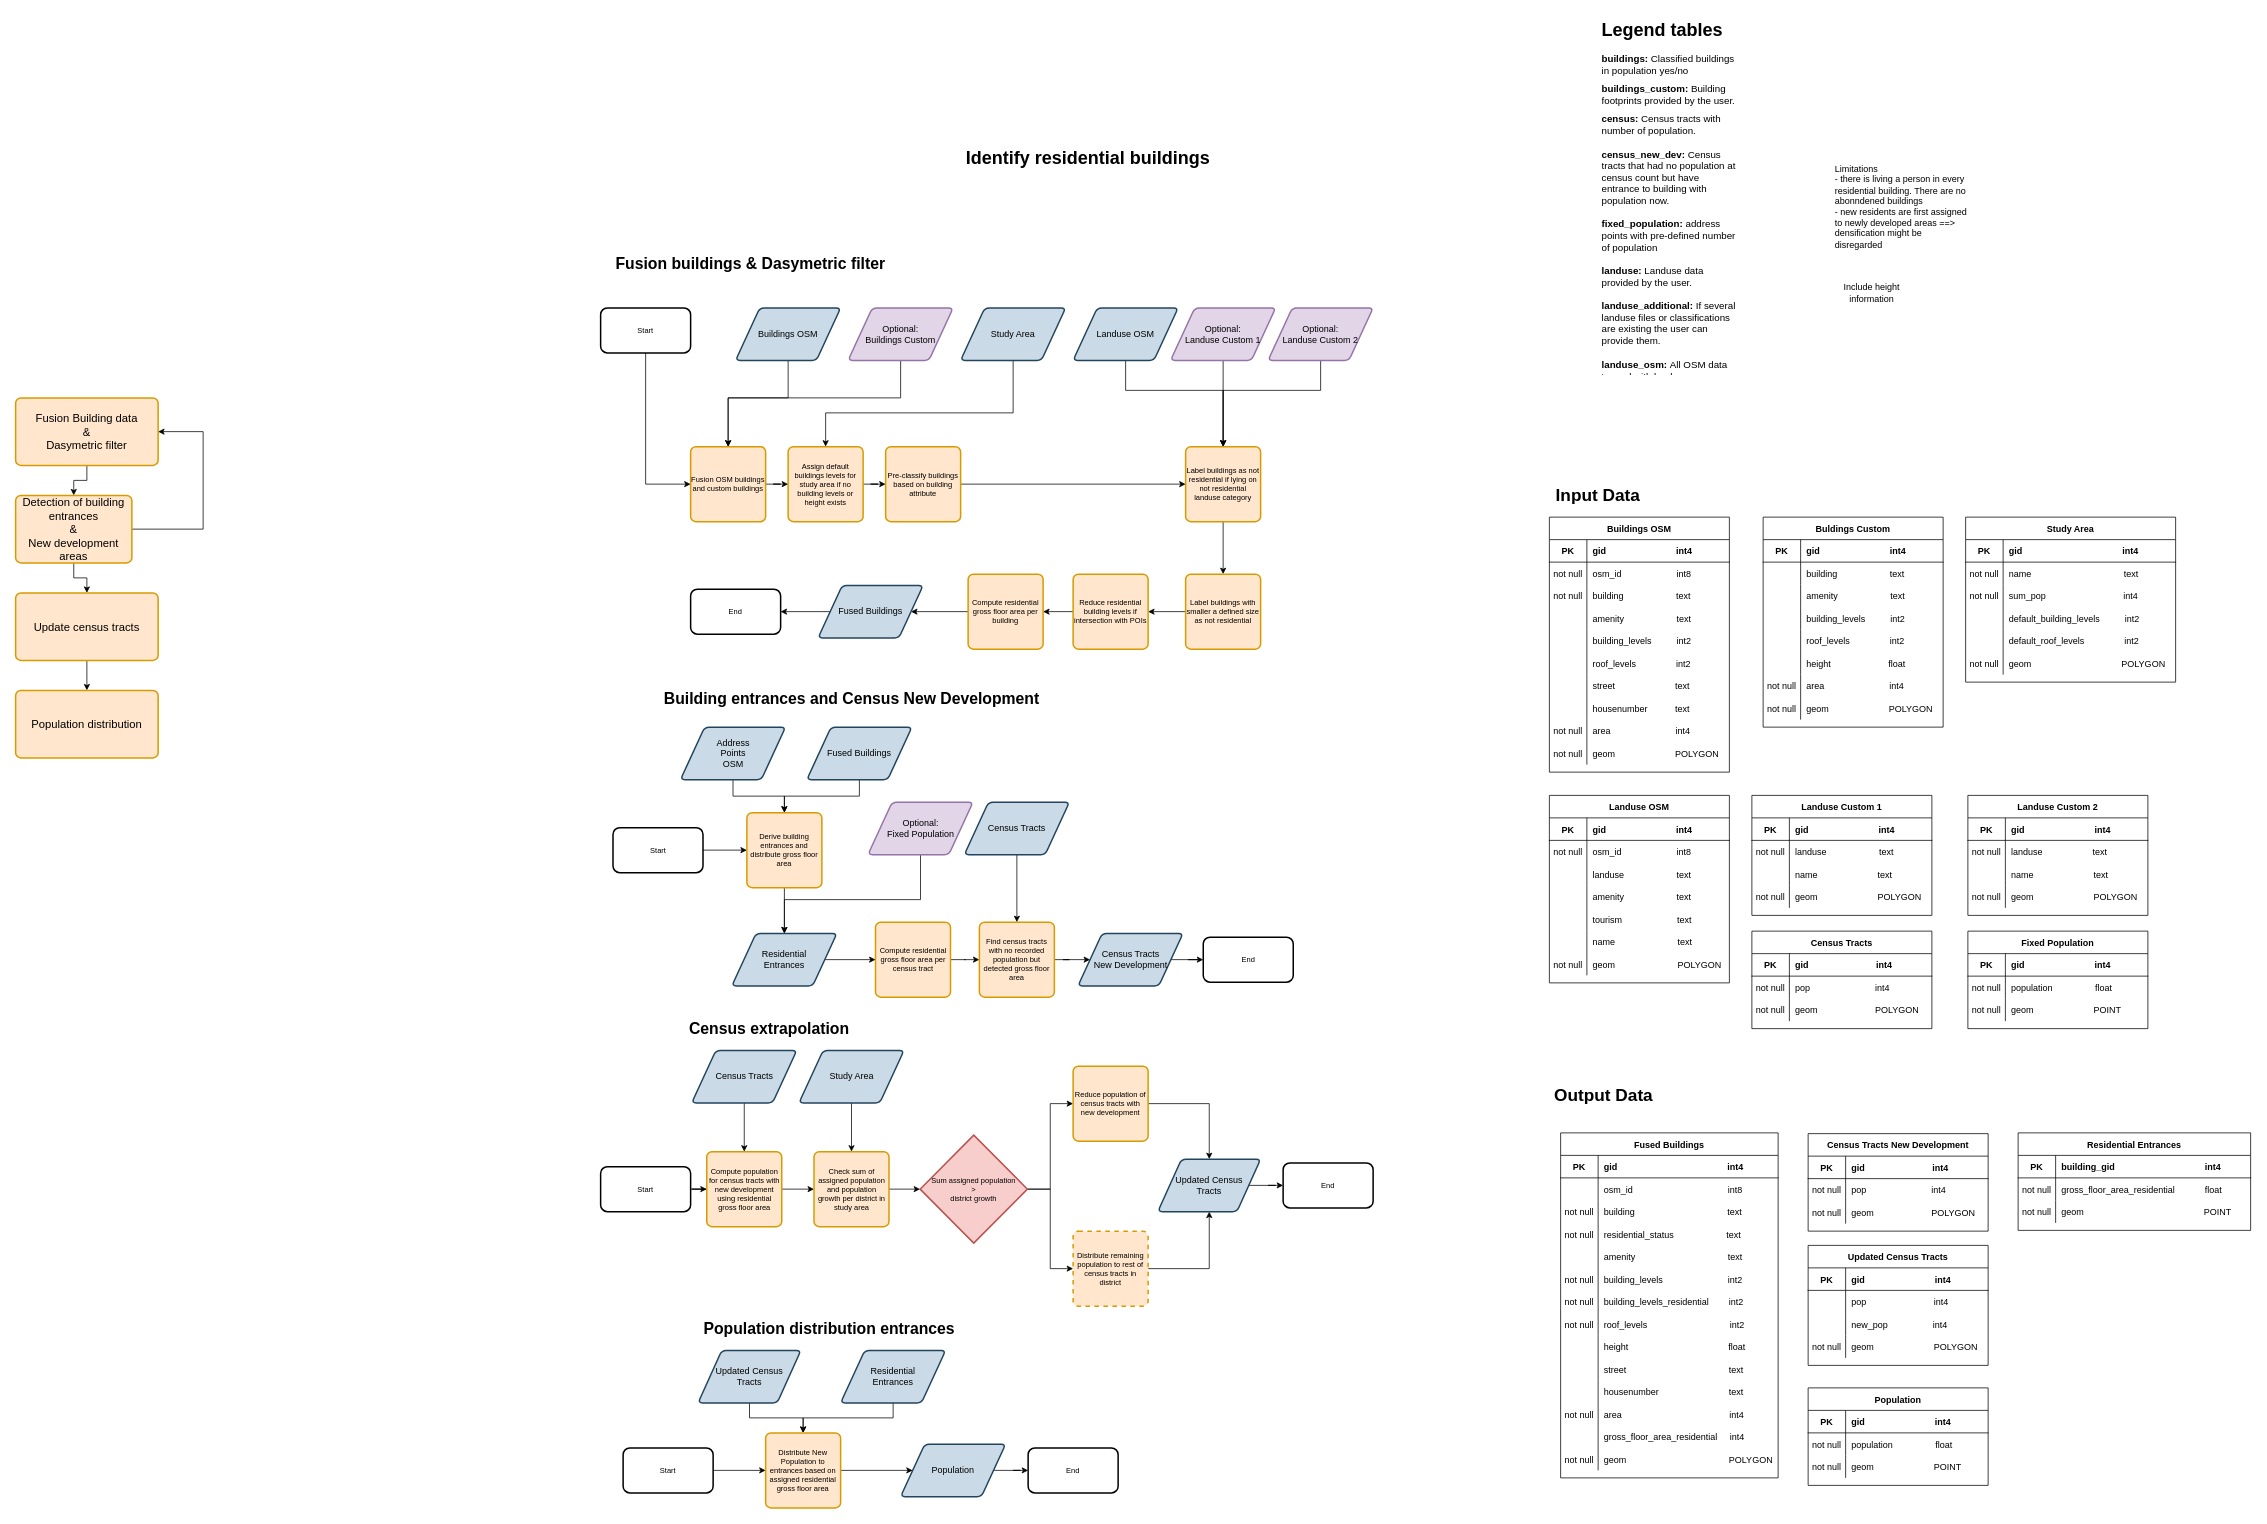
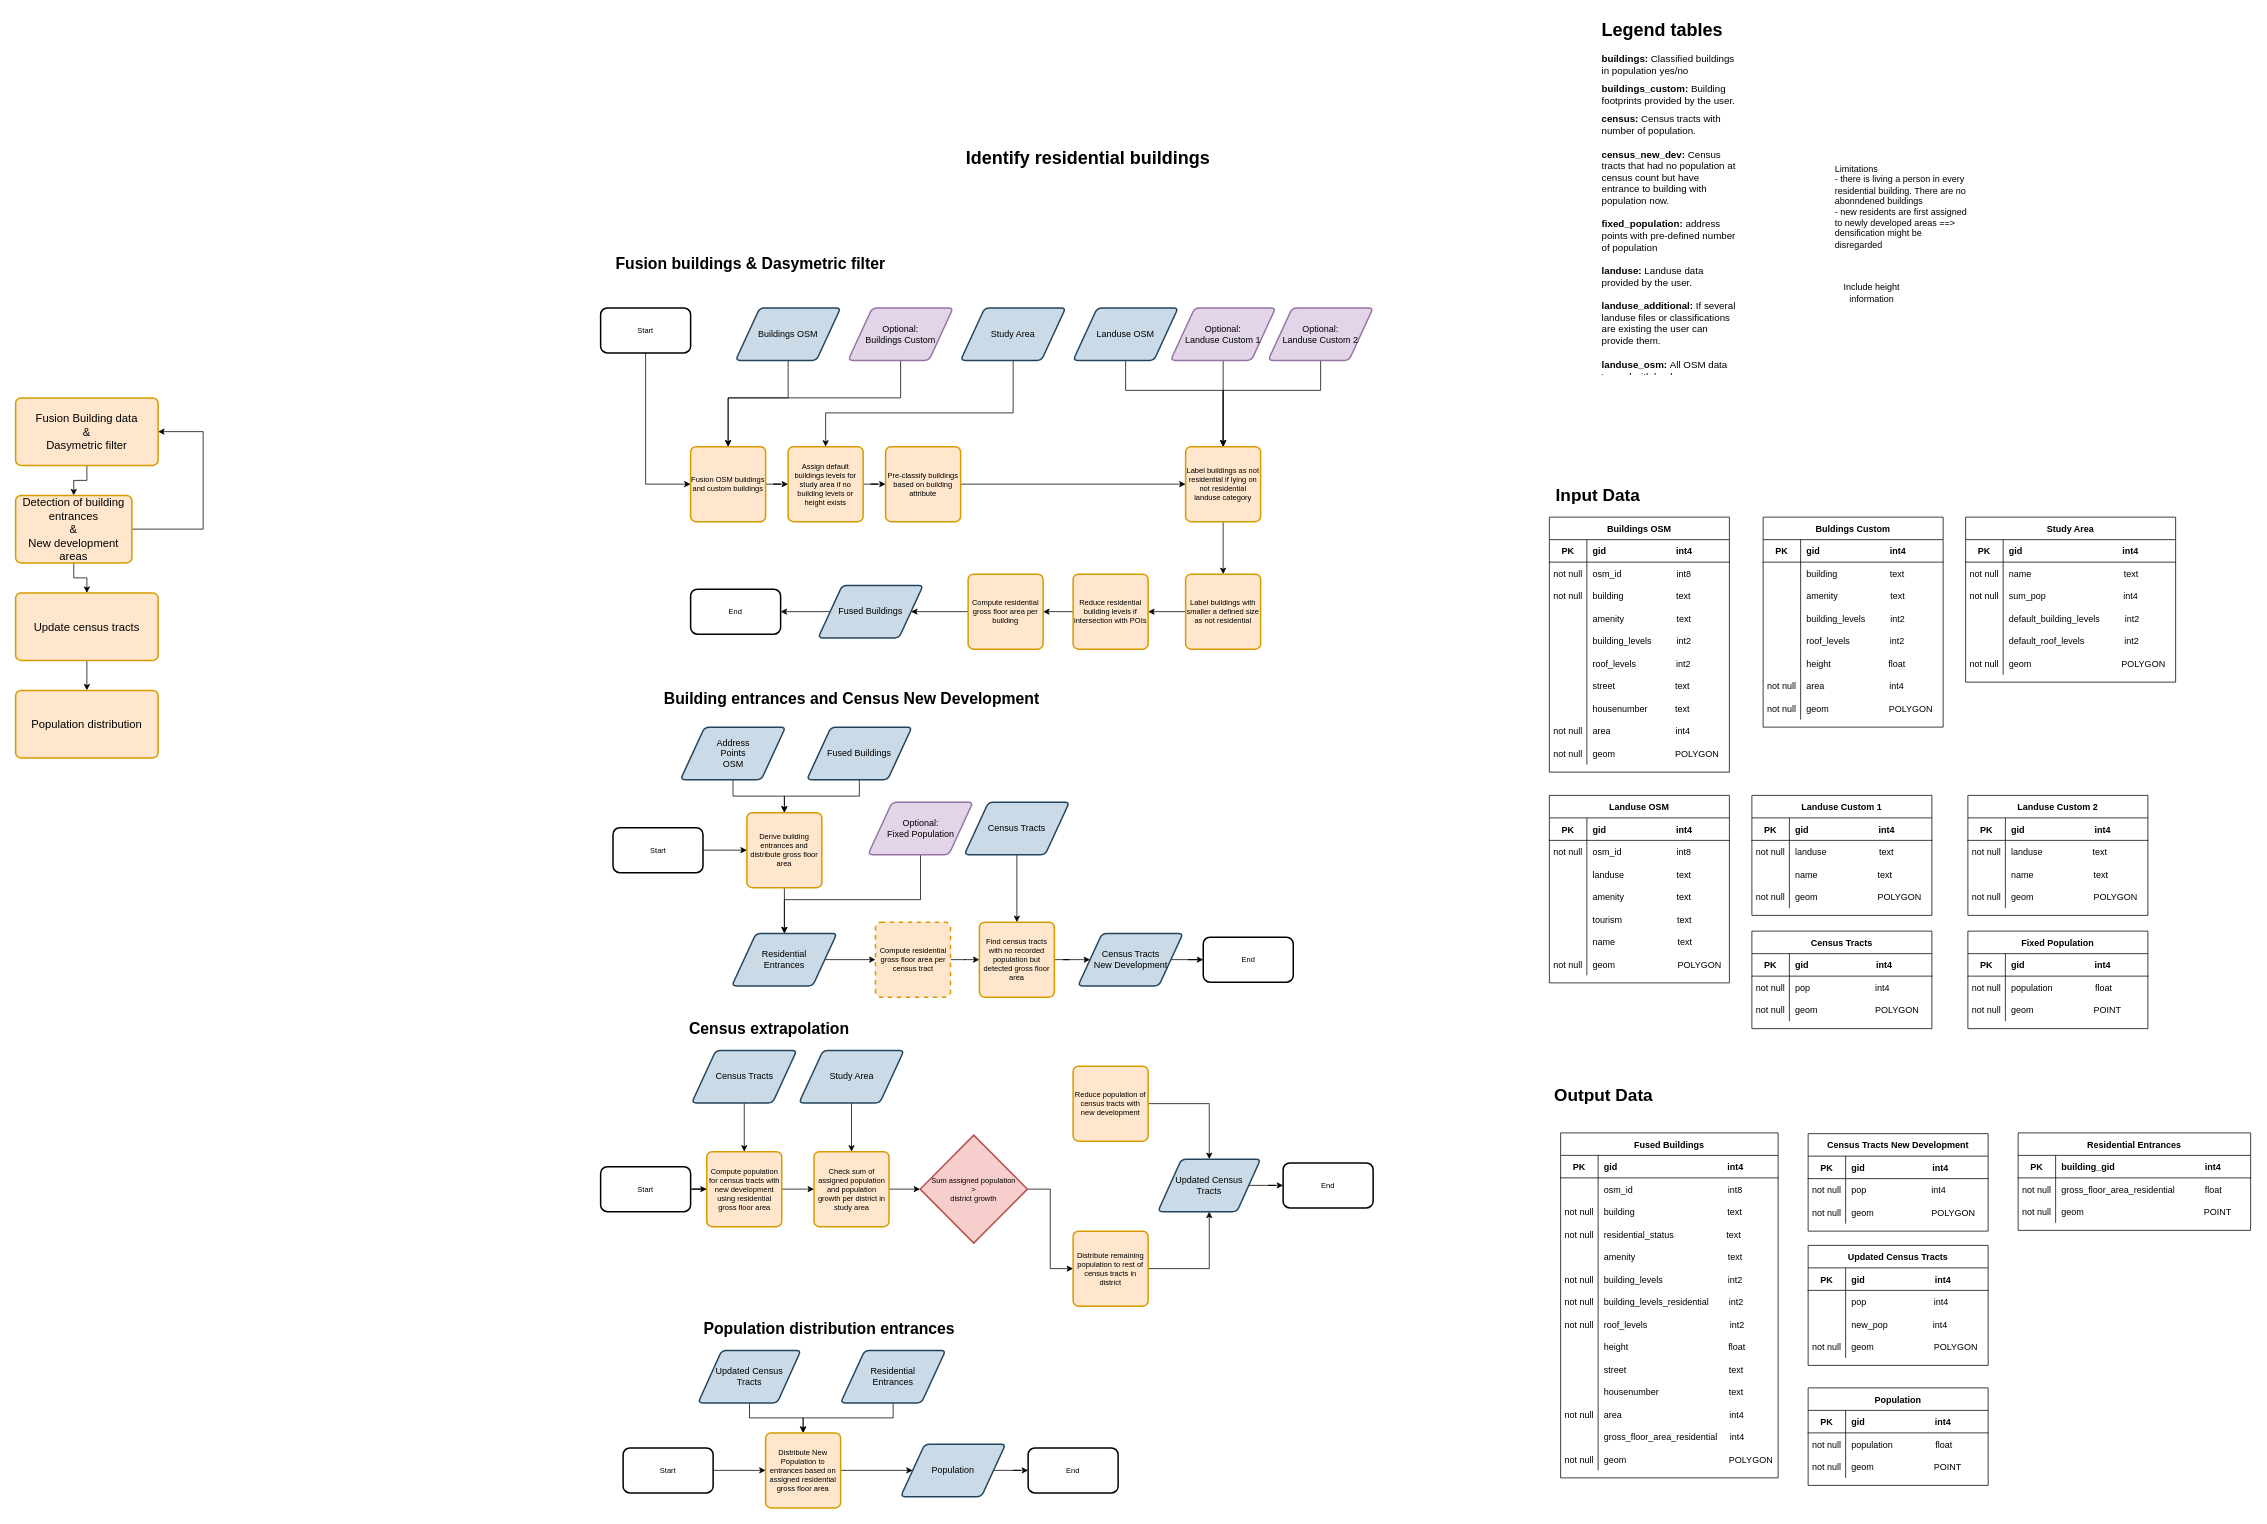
(913, 960) -> (913, 960)
(1050, 1137) -> none
(1110, 1269) -> (1110, 1269)
